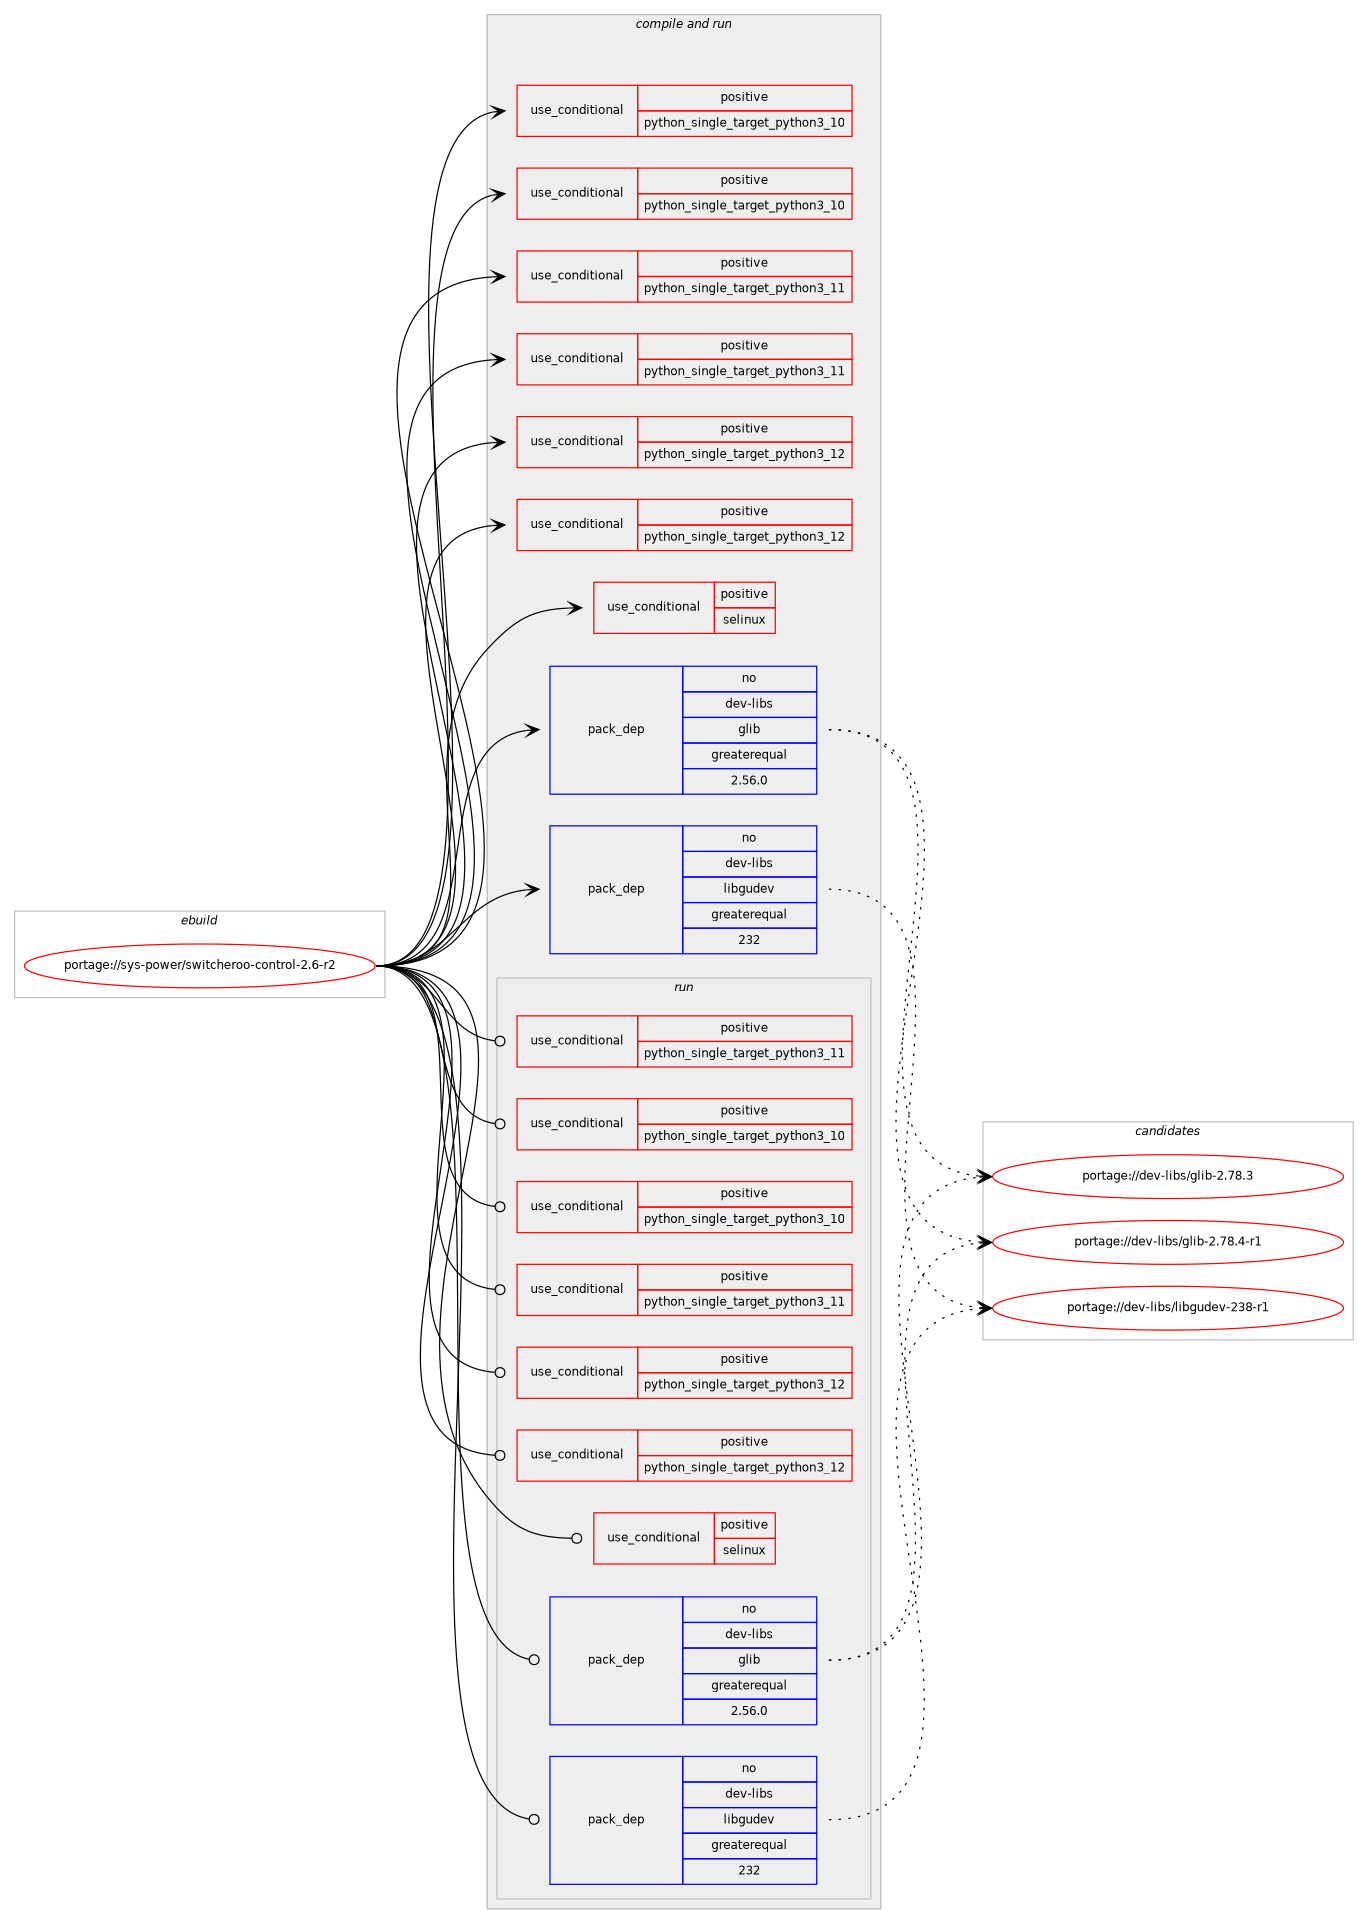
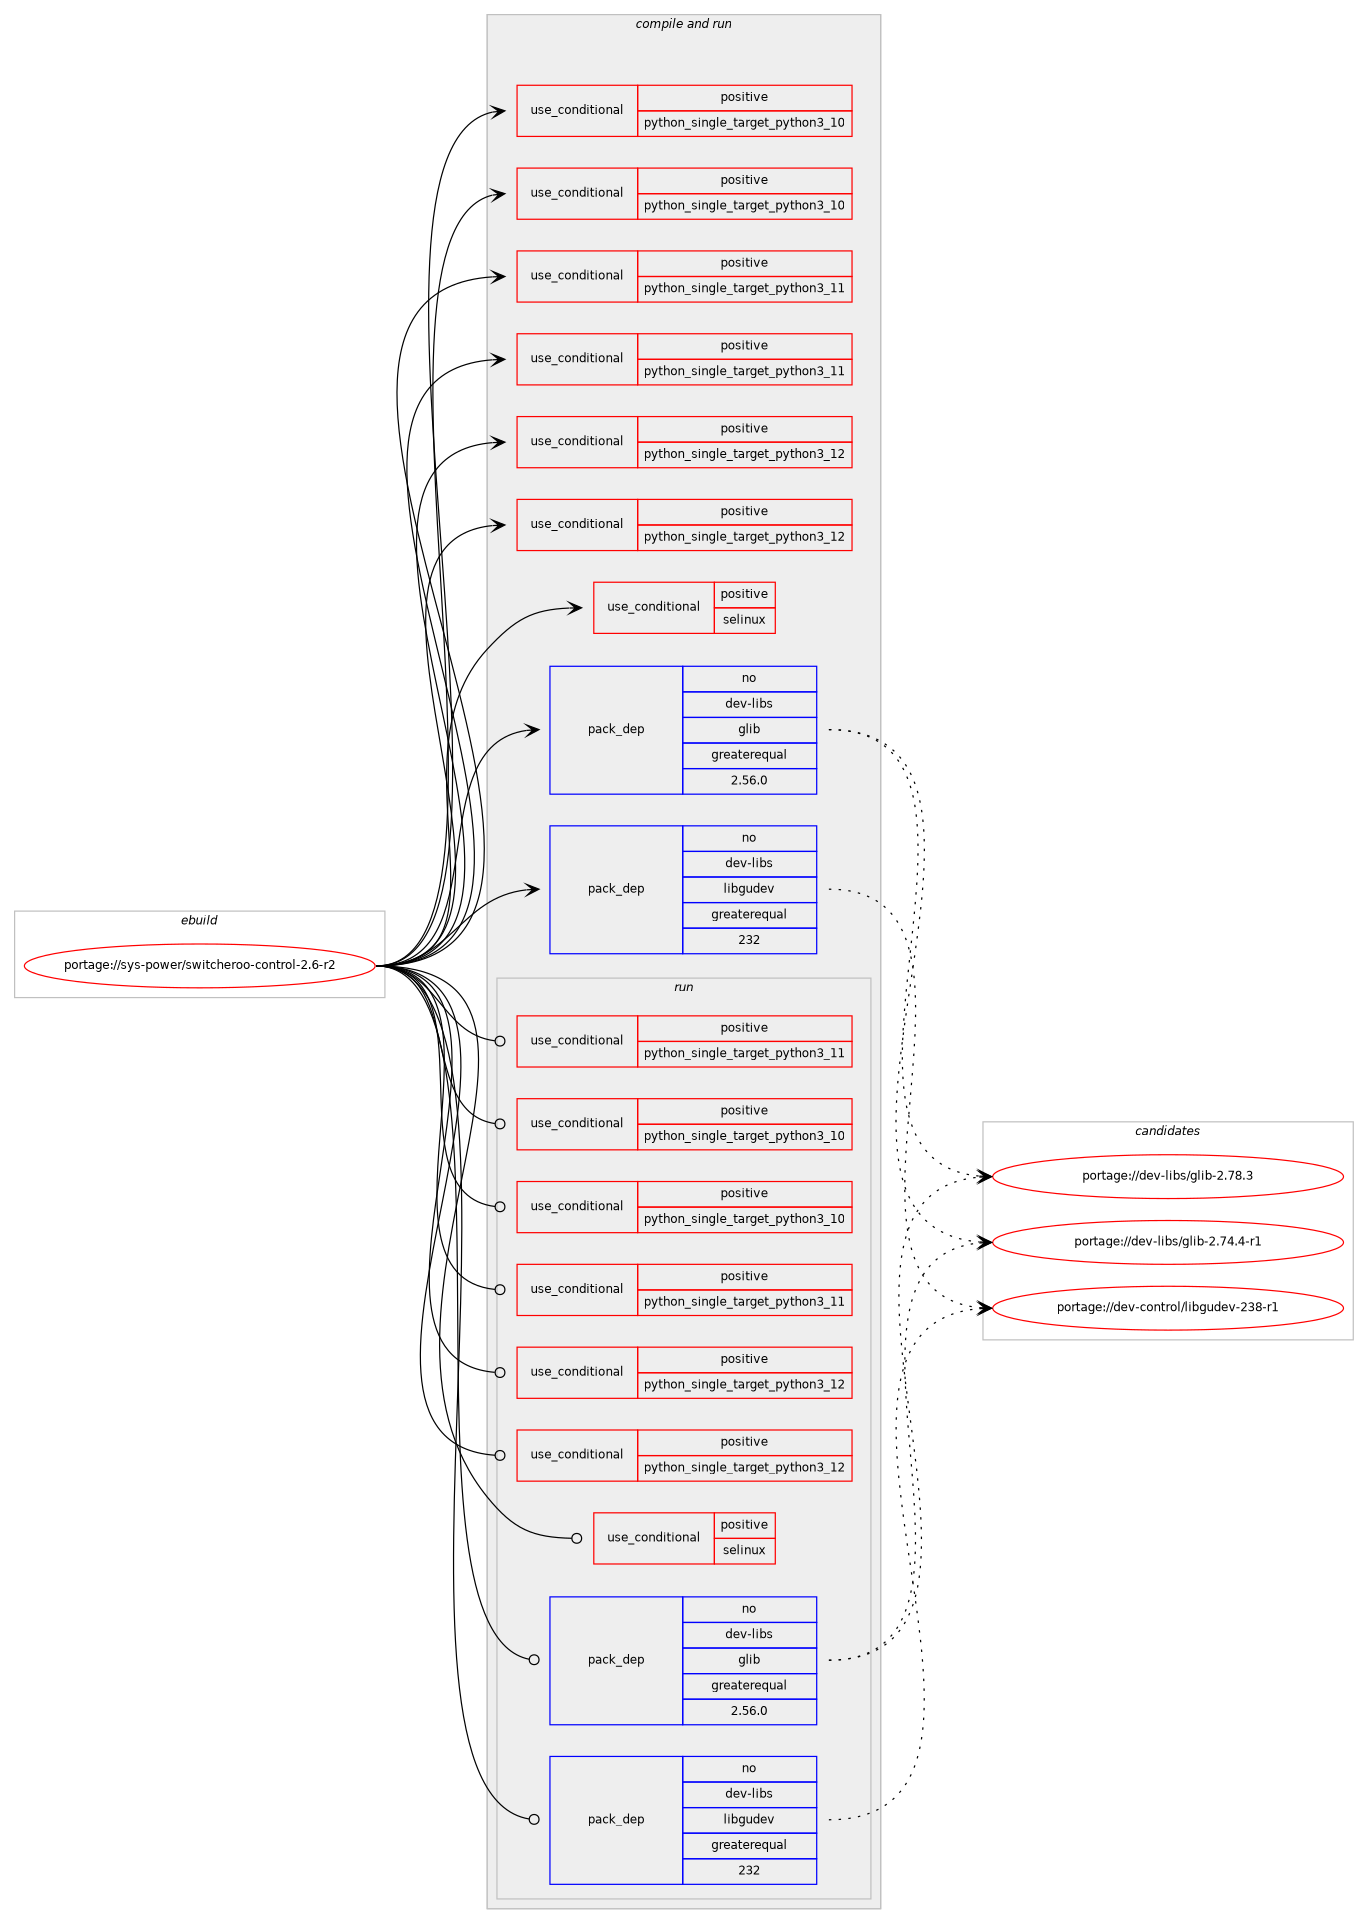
(1168, 1242) -> (1168, 1242)
(1168, 1308) -> (1168, 1308)
